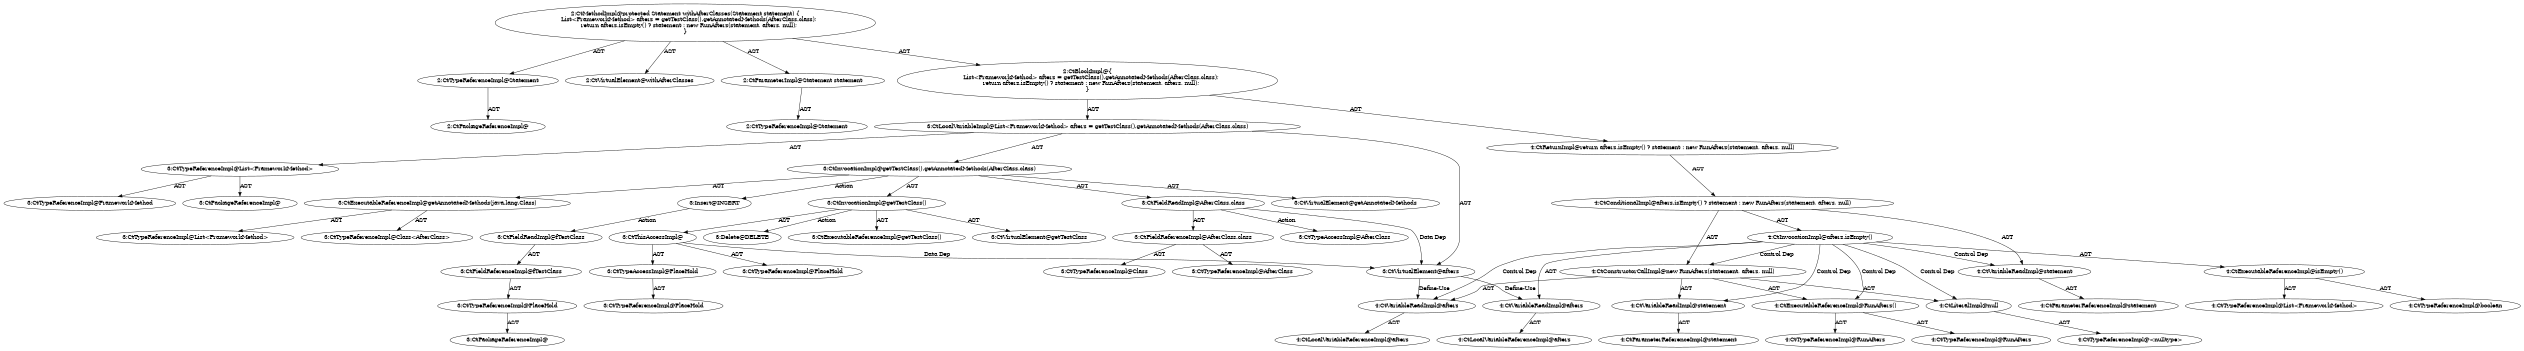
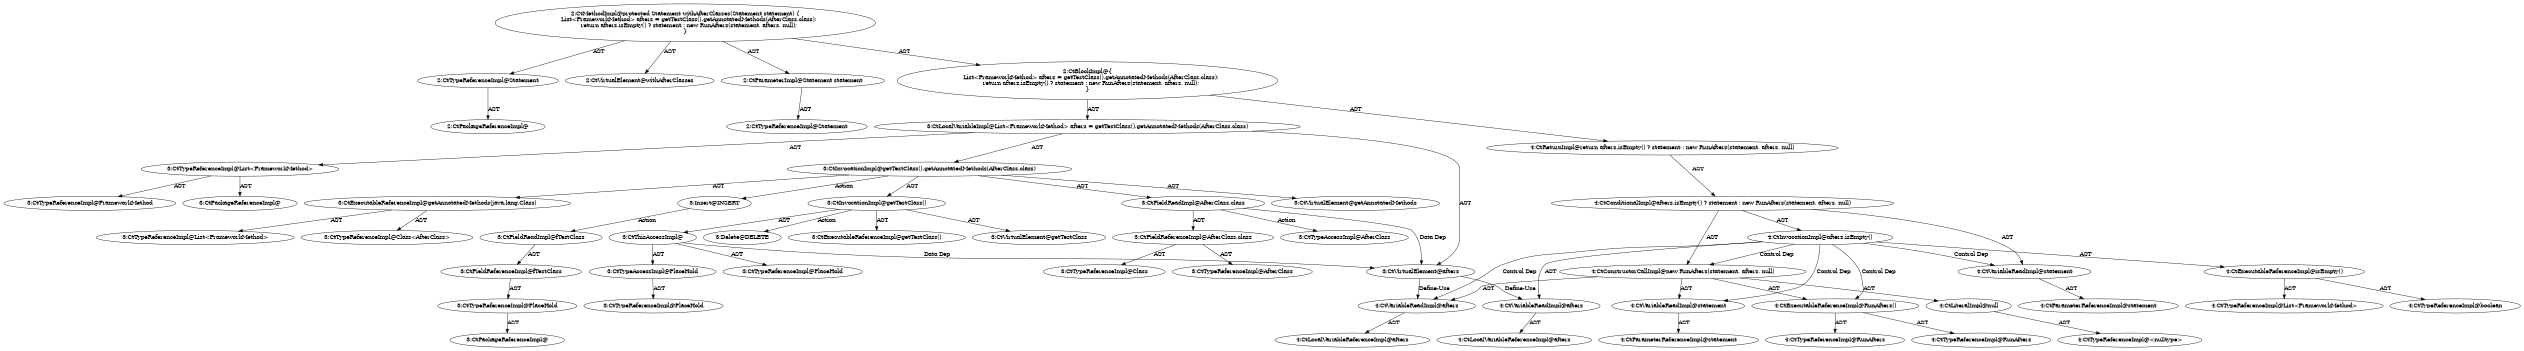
(1900, 266) -> none
